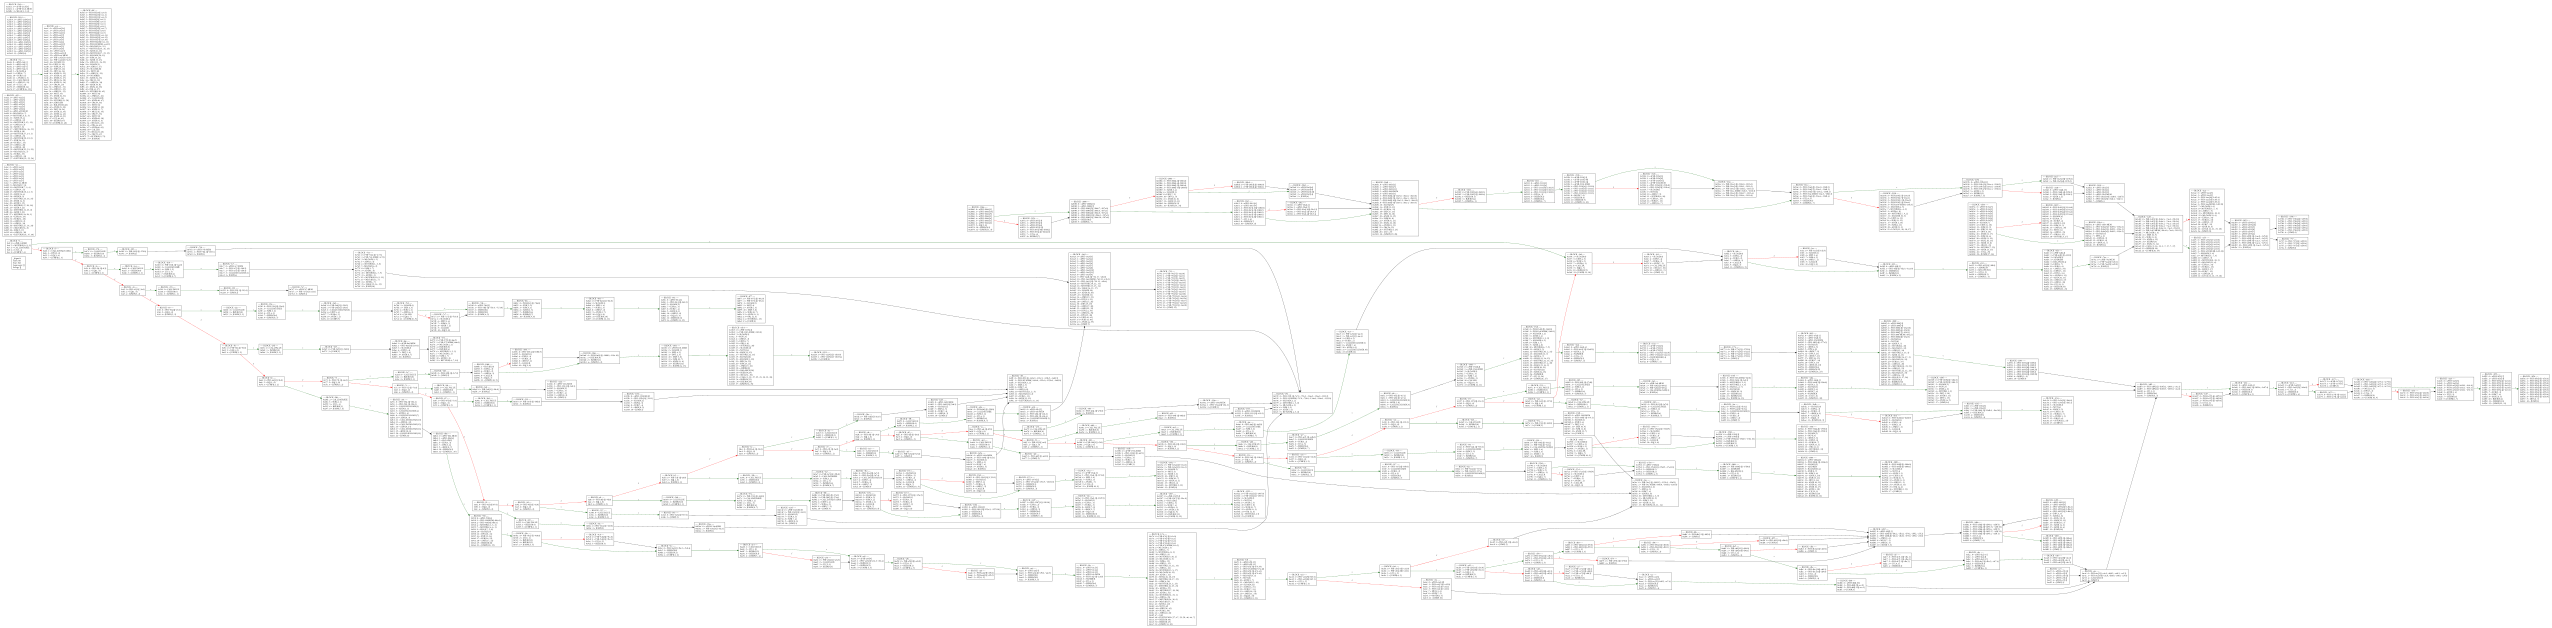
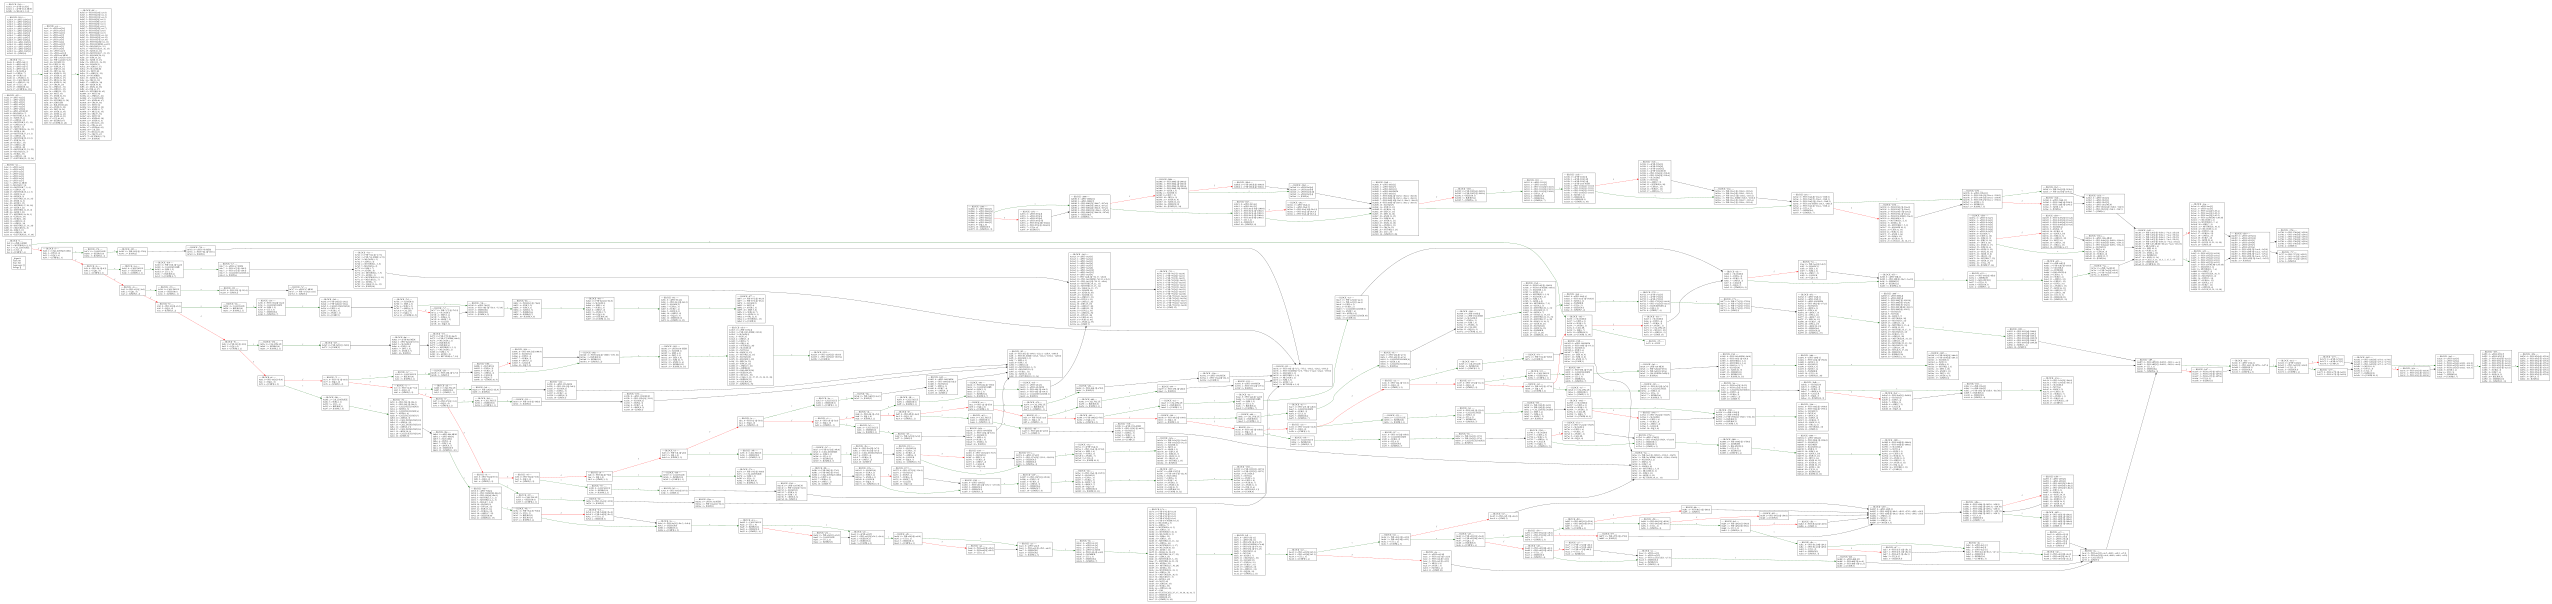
none -> (1655, 342)
